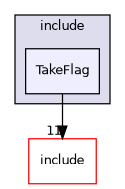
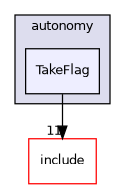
(62, 27) -> (62, 27)
